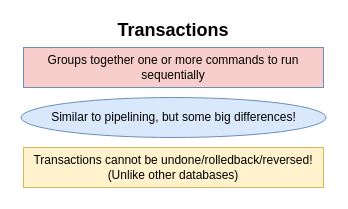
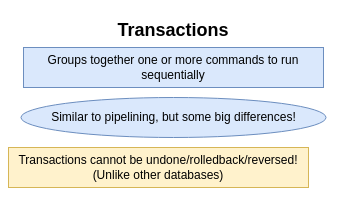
(174, 68) -> (174, 68)
(174, 168) -> (159, 168)
